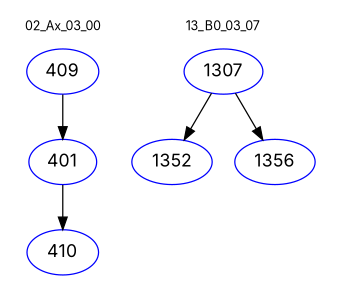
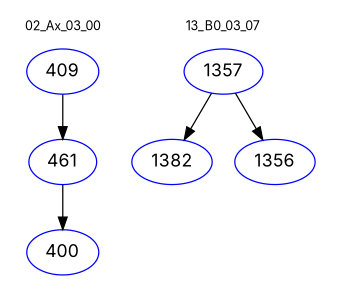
(223, 72) -> (223, 72)
(63, 162) -> (63, 162)
(172, 162) -> (172, 162)
(63, 252) -> (63, 252)
